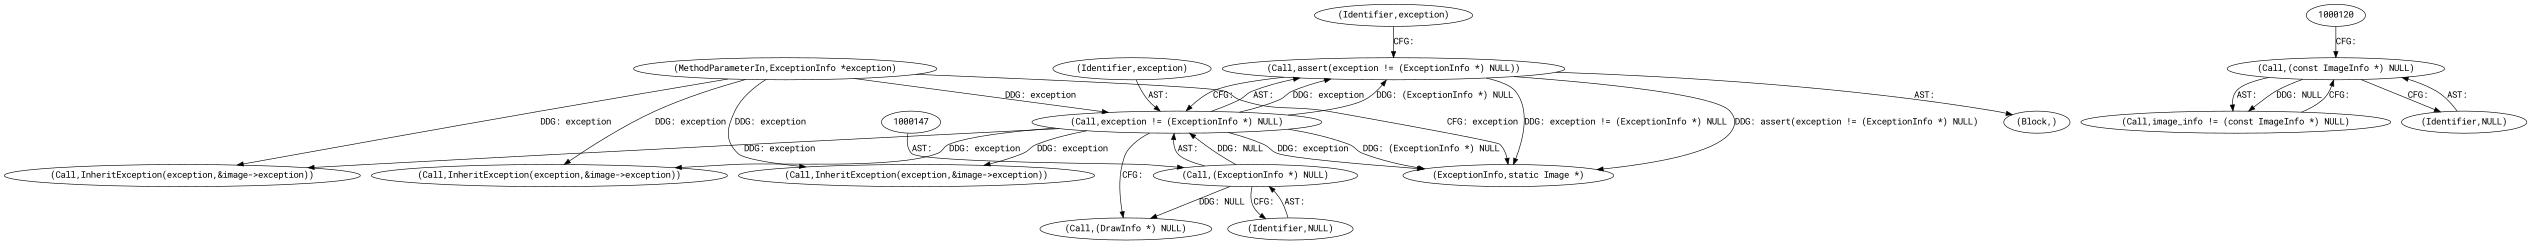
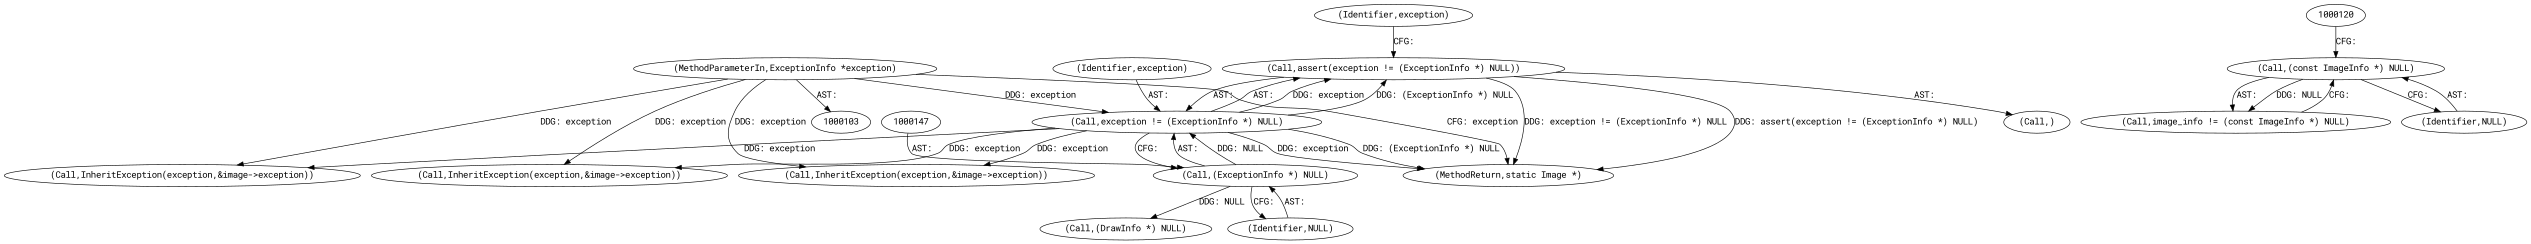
(1226, 95) -> (1226, 95)
none -> (841, 122)
(2037, 122) -> (2037, 122)
(1121, 169) -> (1141, 157)
(1508, 176) -> (1508, 176)
